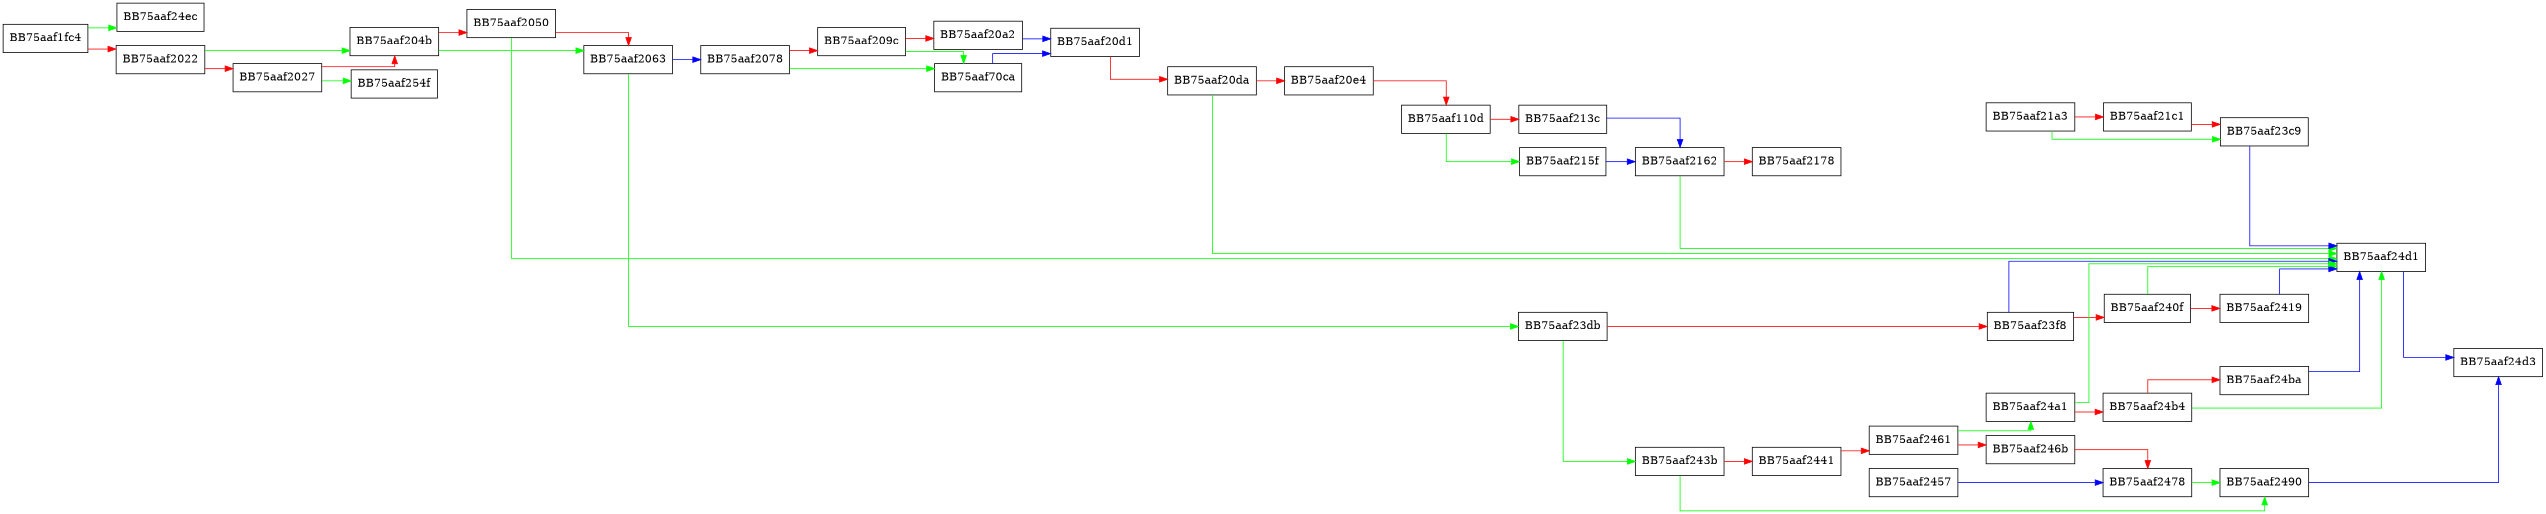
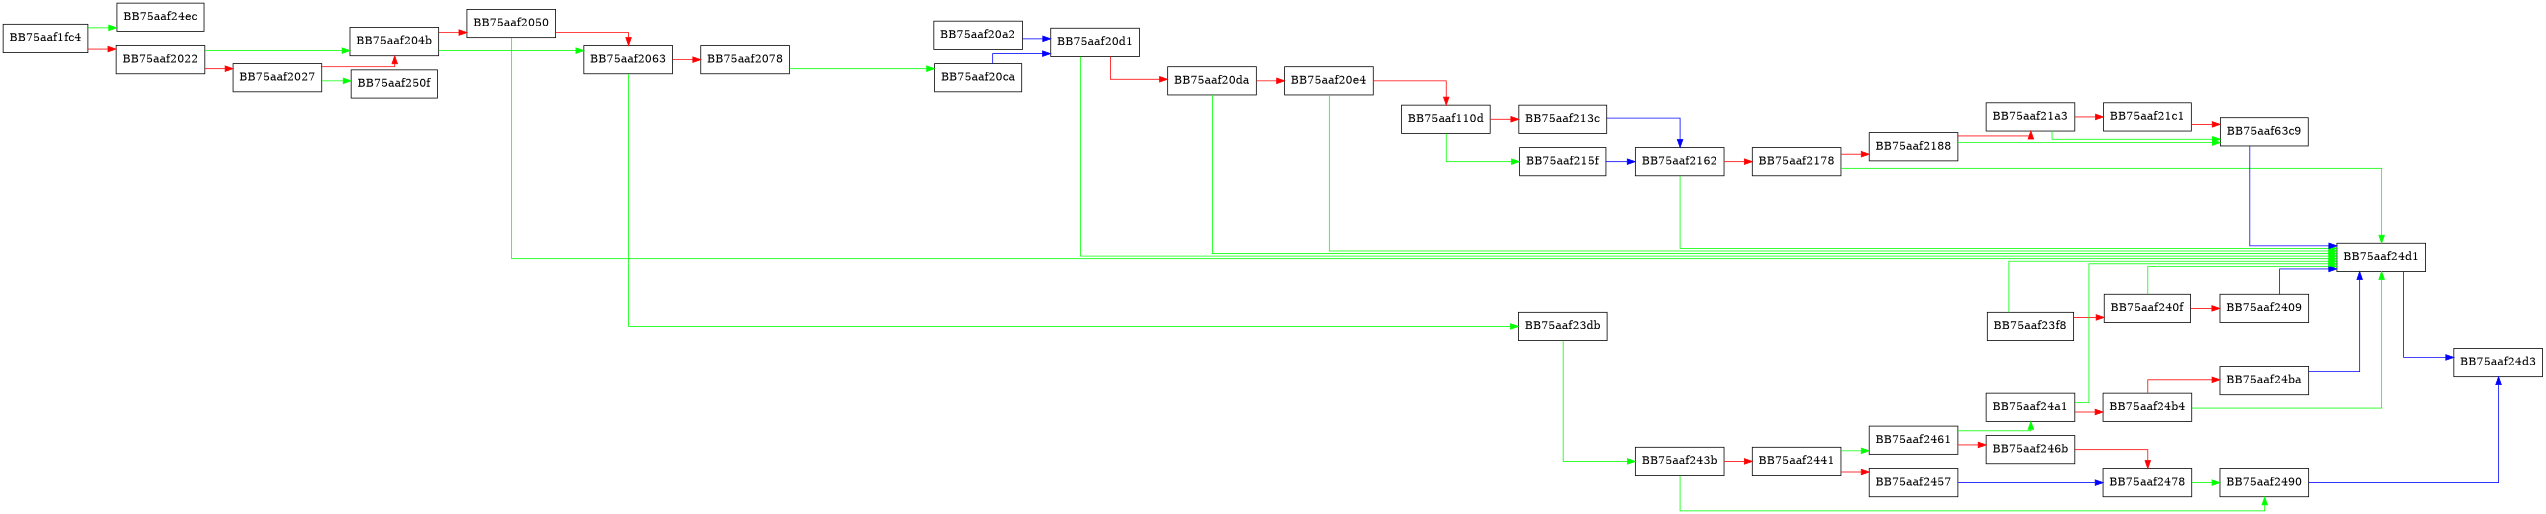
(862, 42) -> none
(683, 60) -> (683, 60)
(978, 78) -> (978, 78)
(394, 84) -> (394, 84)
(2264, 132) -> (2264, 132)
none -> (1914, 147)
none -> (2145, 168)
none -> (1751, 251)
none -> (1605, 256)
(2143, 261) -> (2143, 261)
(2264, 308) -> (2264, 308)
(1793, 326) -> none
(1851, 451) -> (1851, 451)
none -> (1851, 472)
